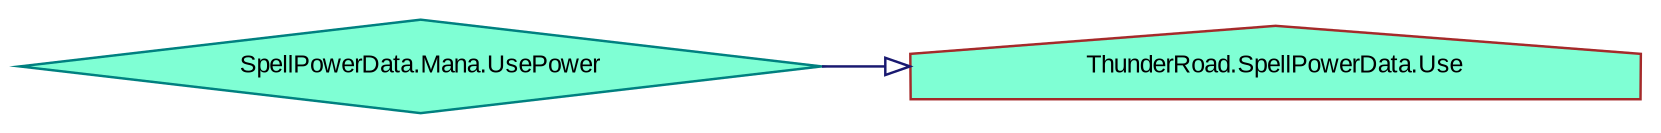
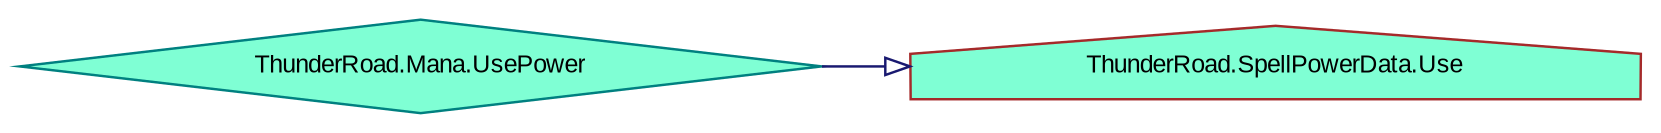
(421, 66) -> (421, 66)
